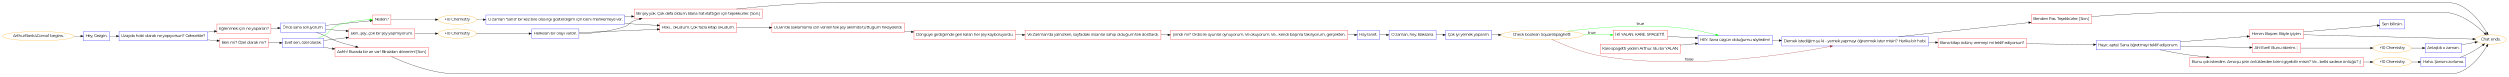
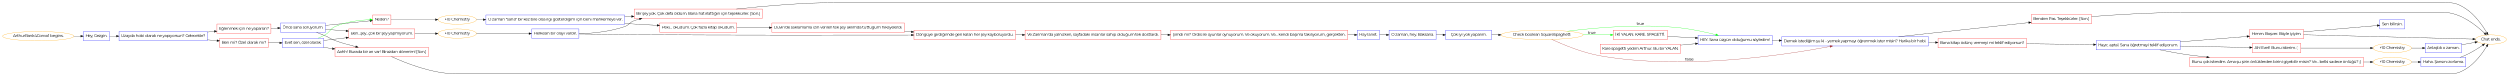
(618, 31) -> (745, 35)
(1469, 35) -> (1469, 35)
